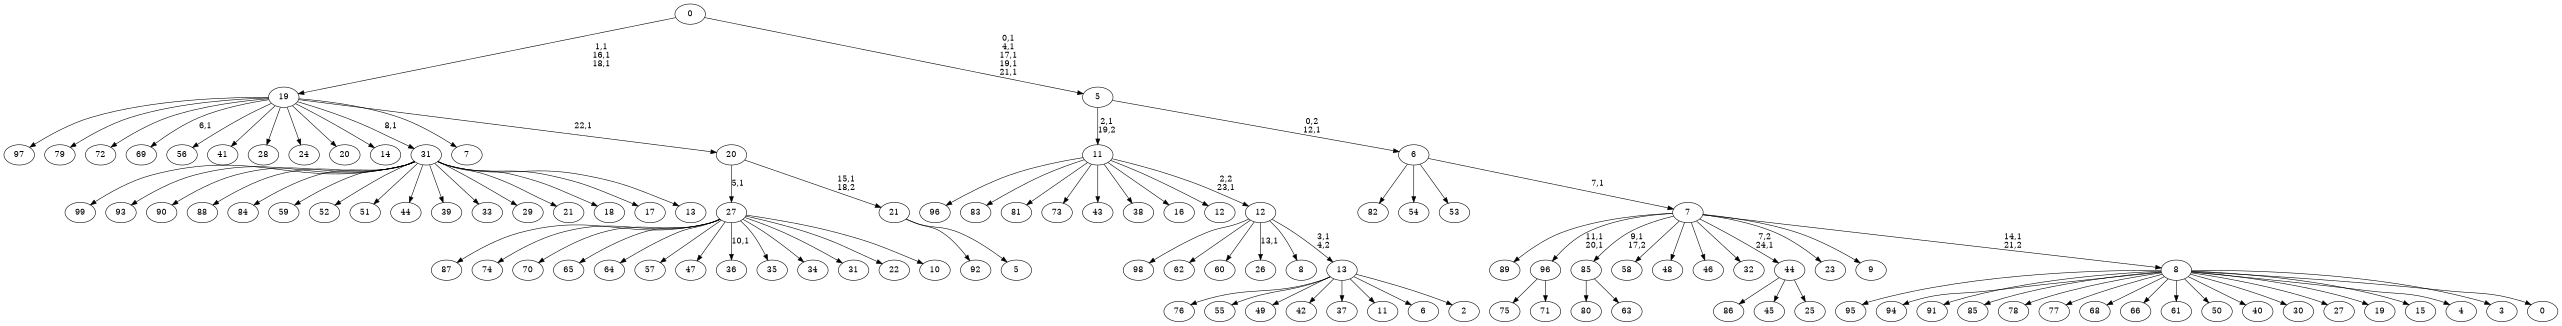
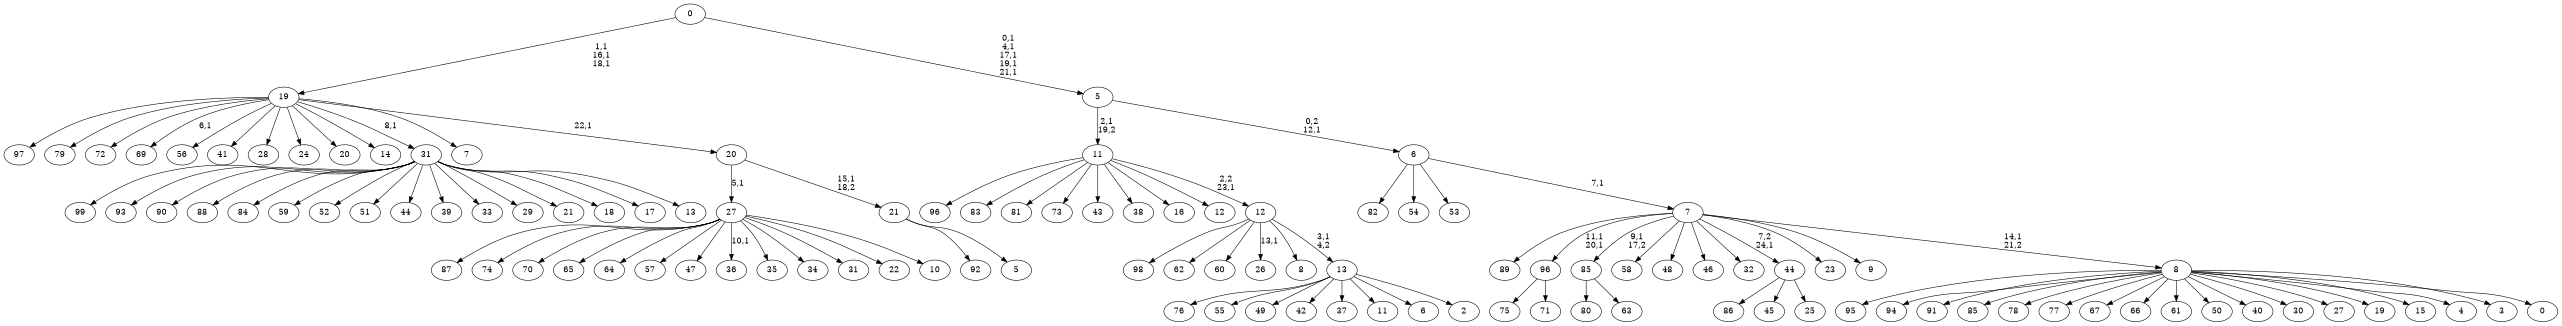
(2095, 311) -> (2095, 311)
